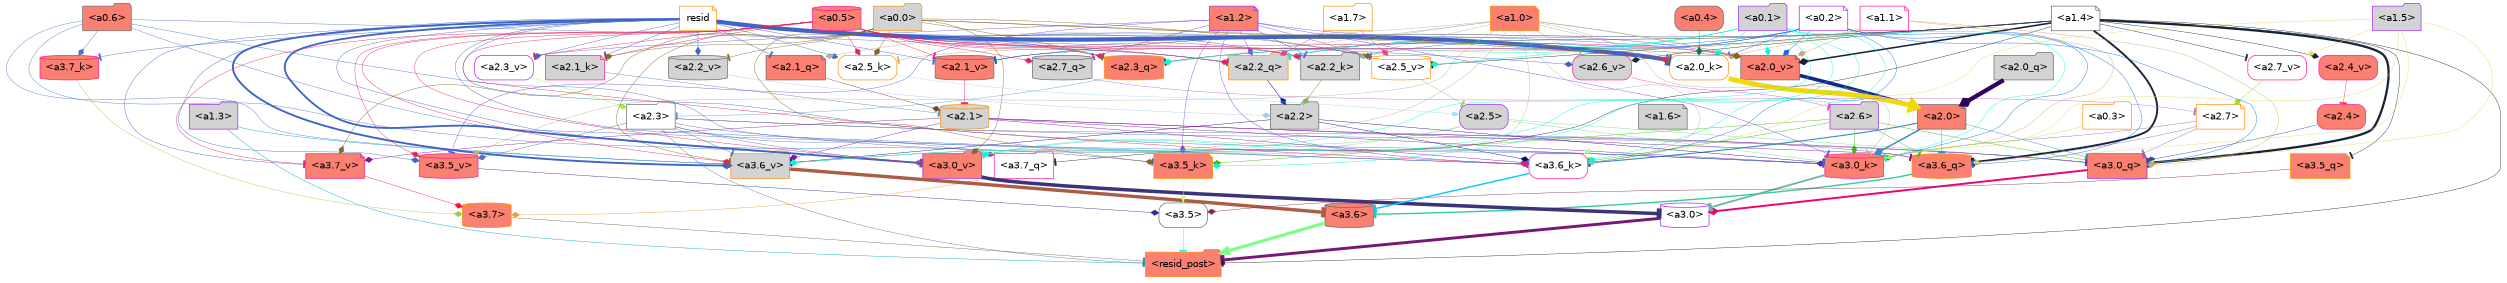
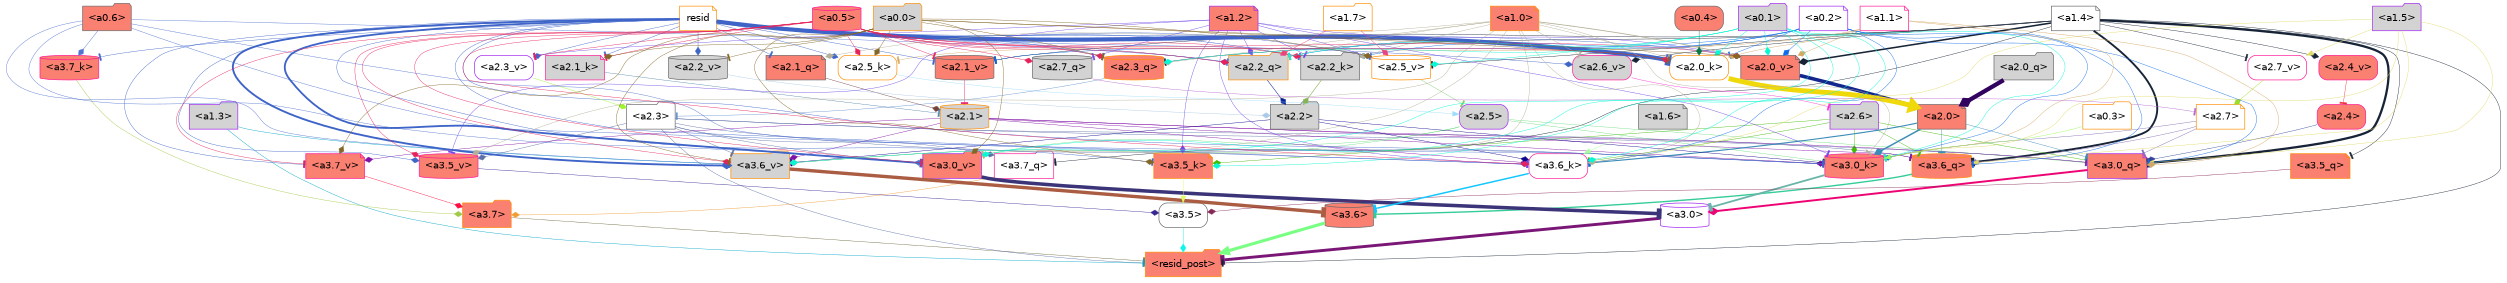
(971, 42) -> (968, 41)
(487, 215) -> (487, 215)
(1183, 238) -> (1183, 236)
